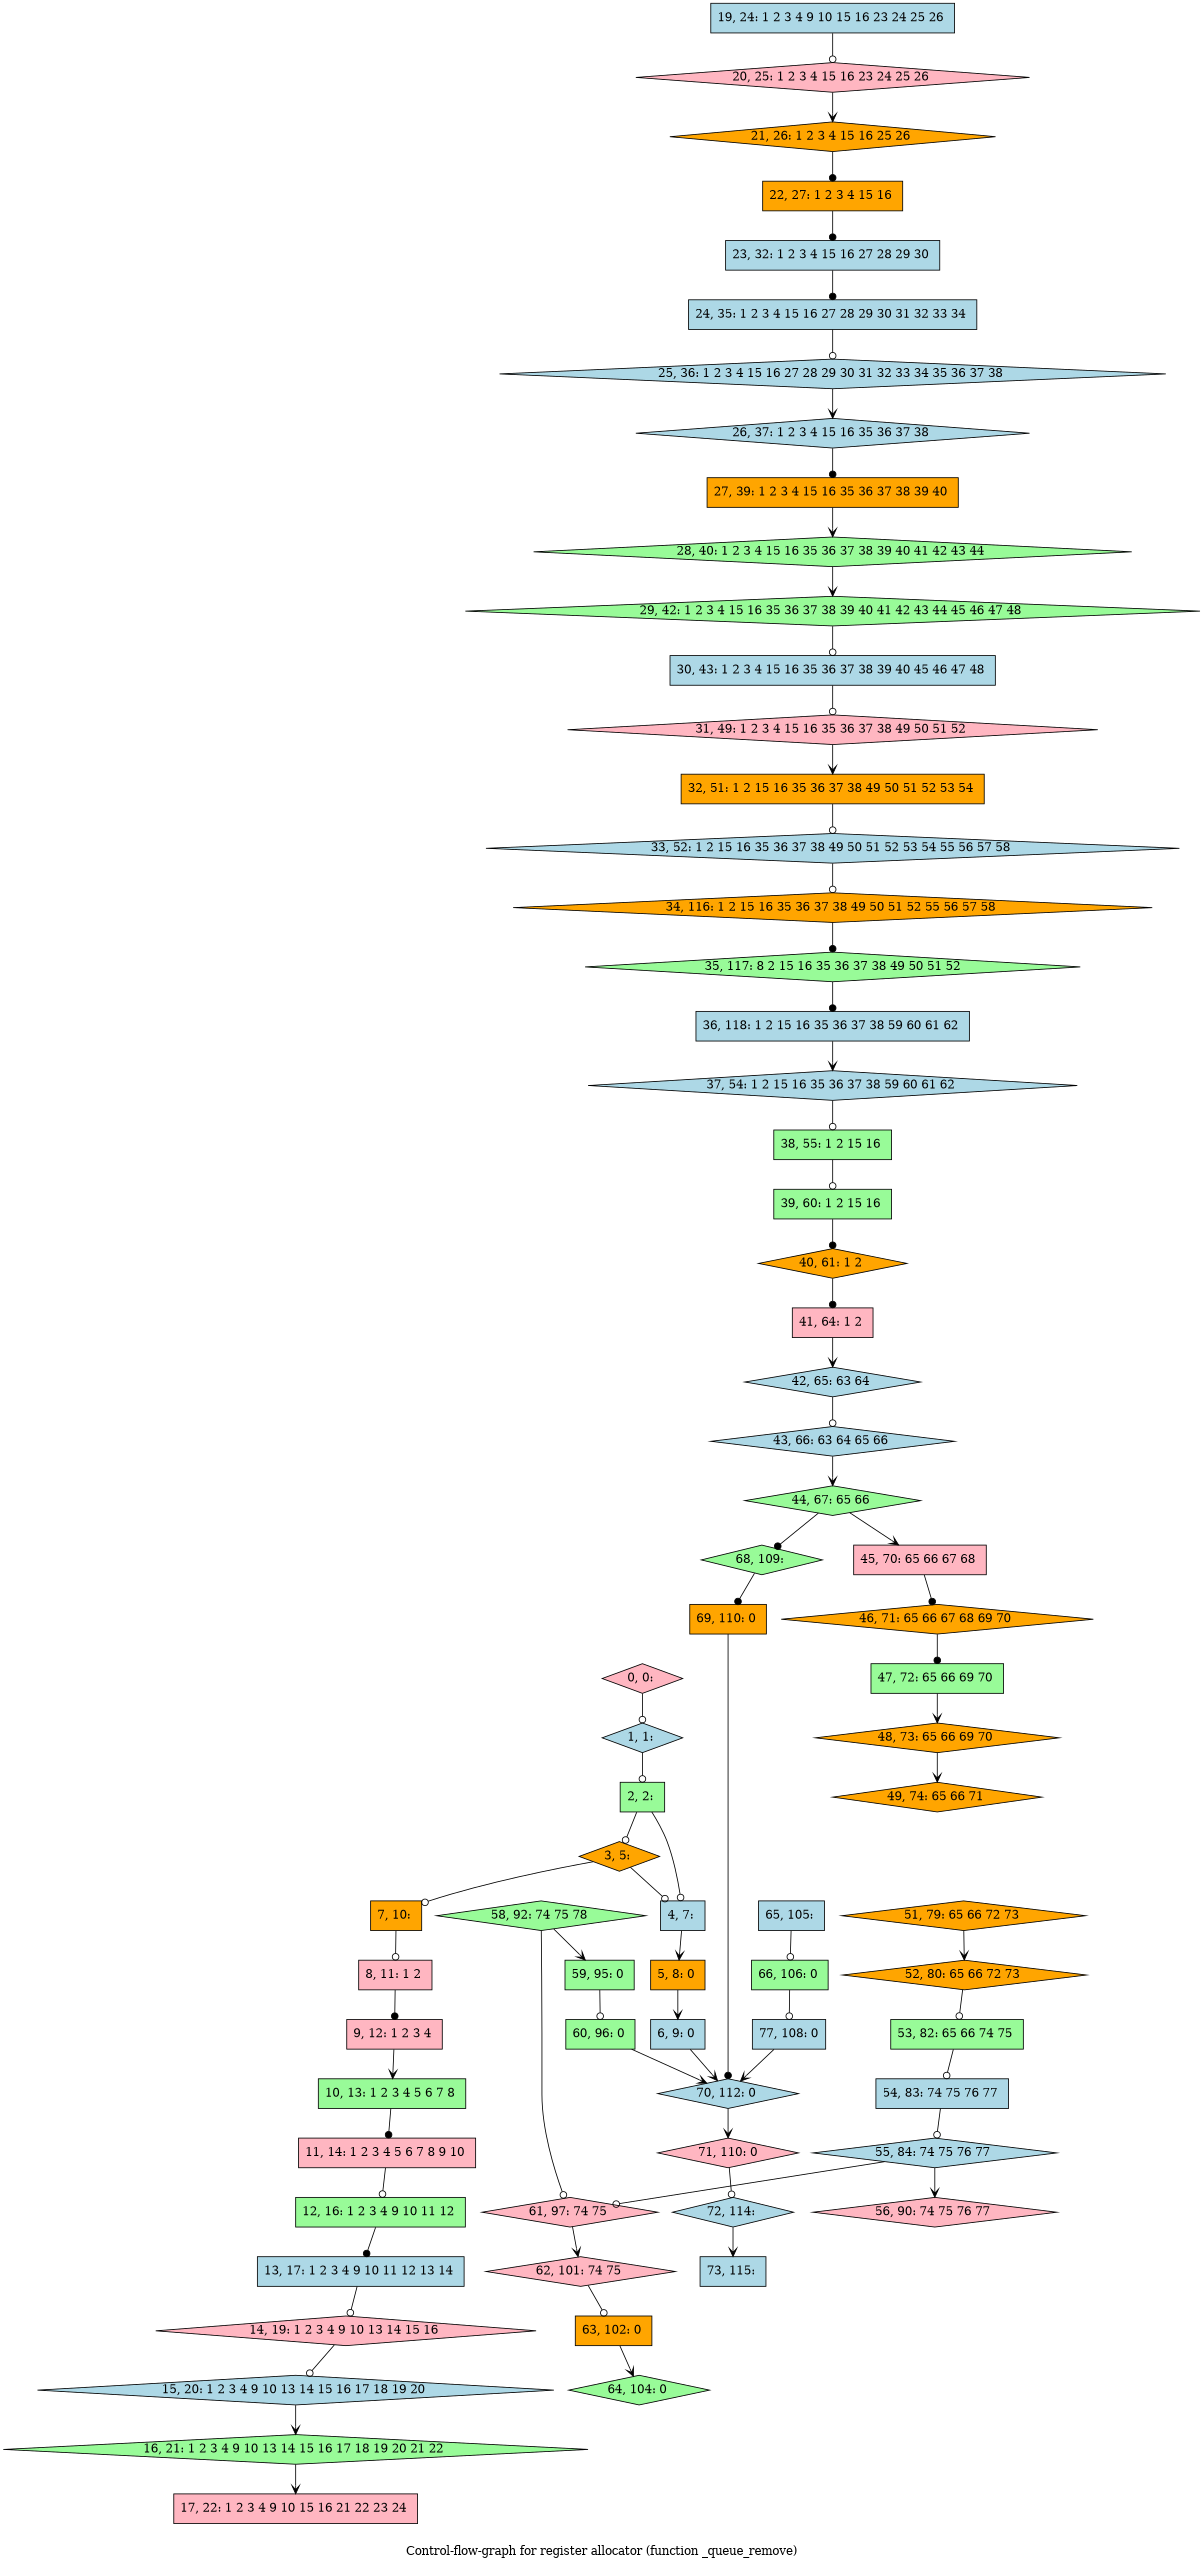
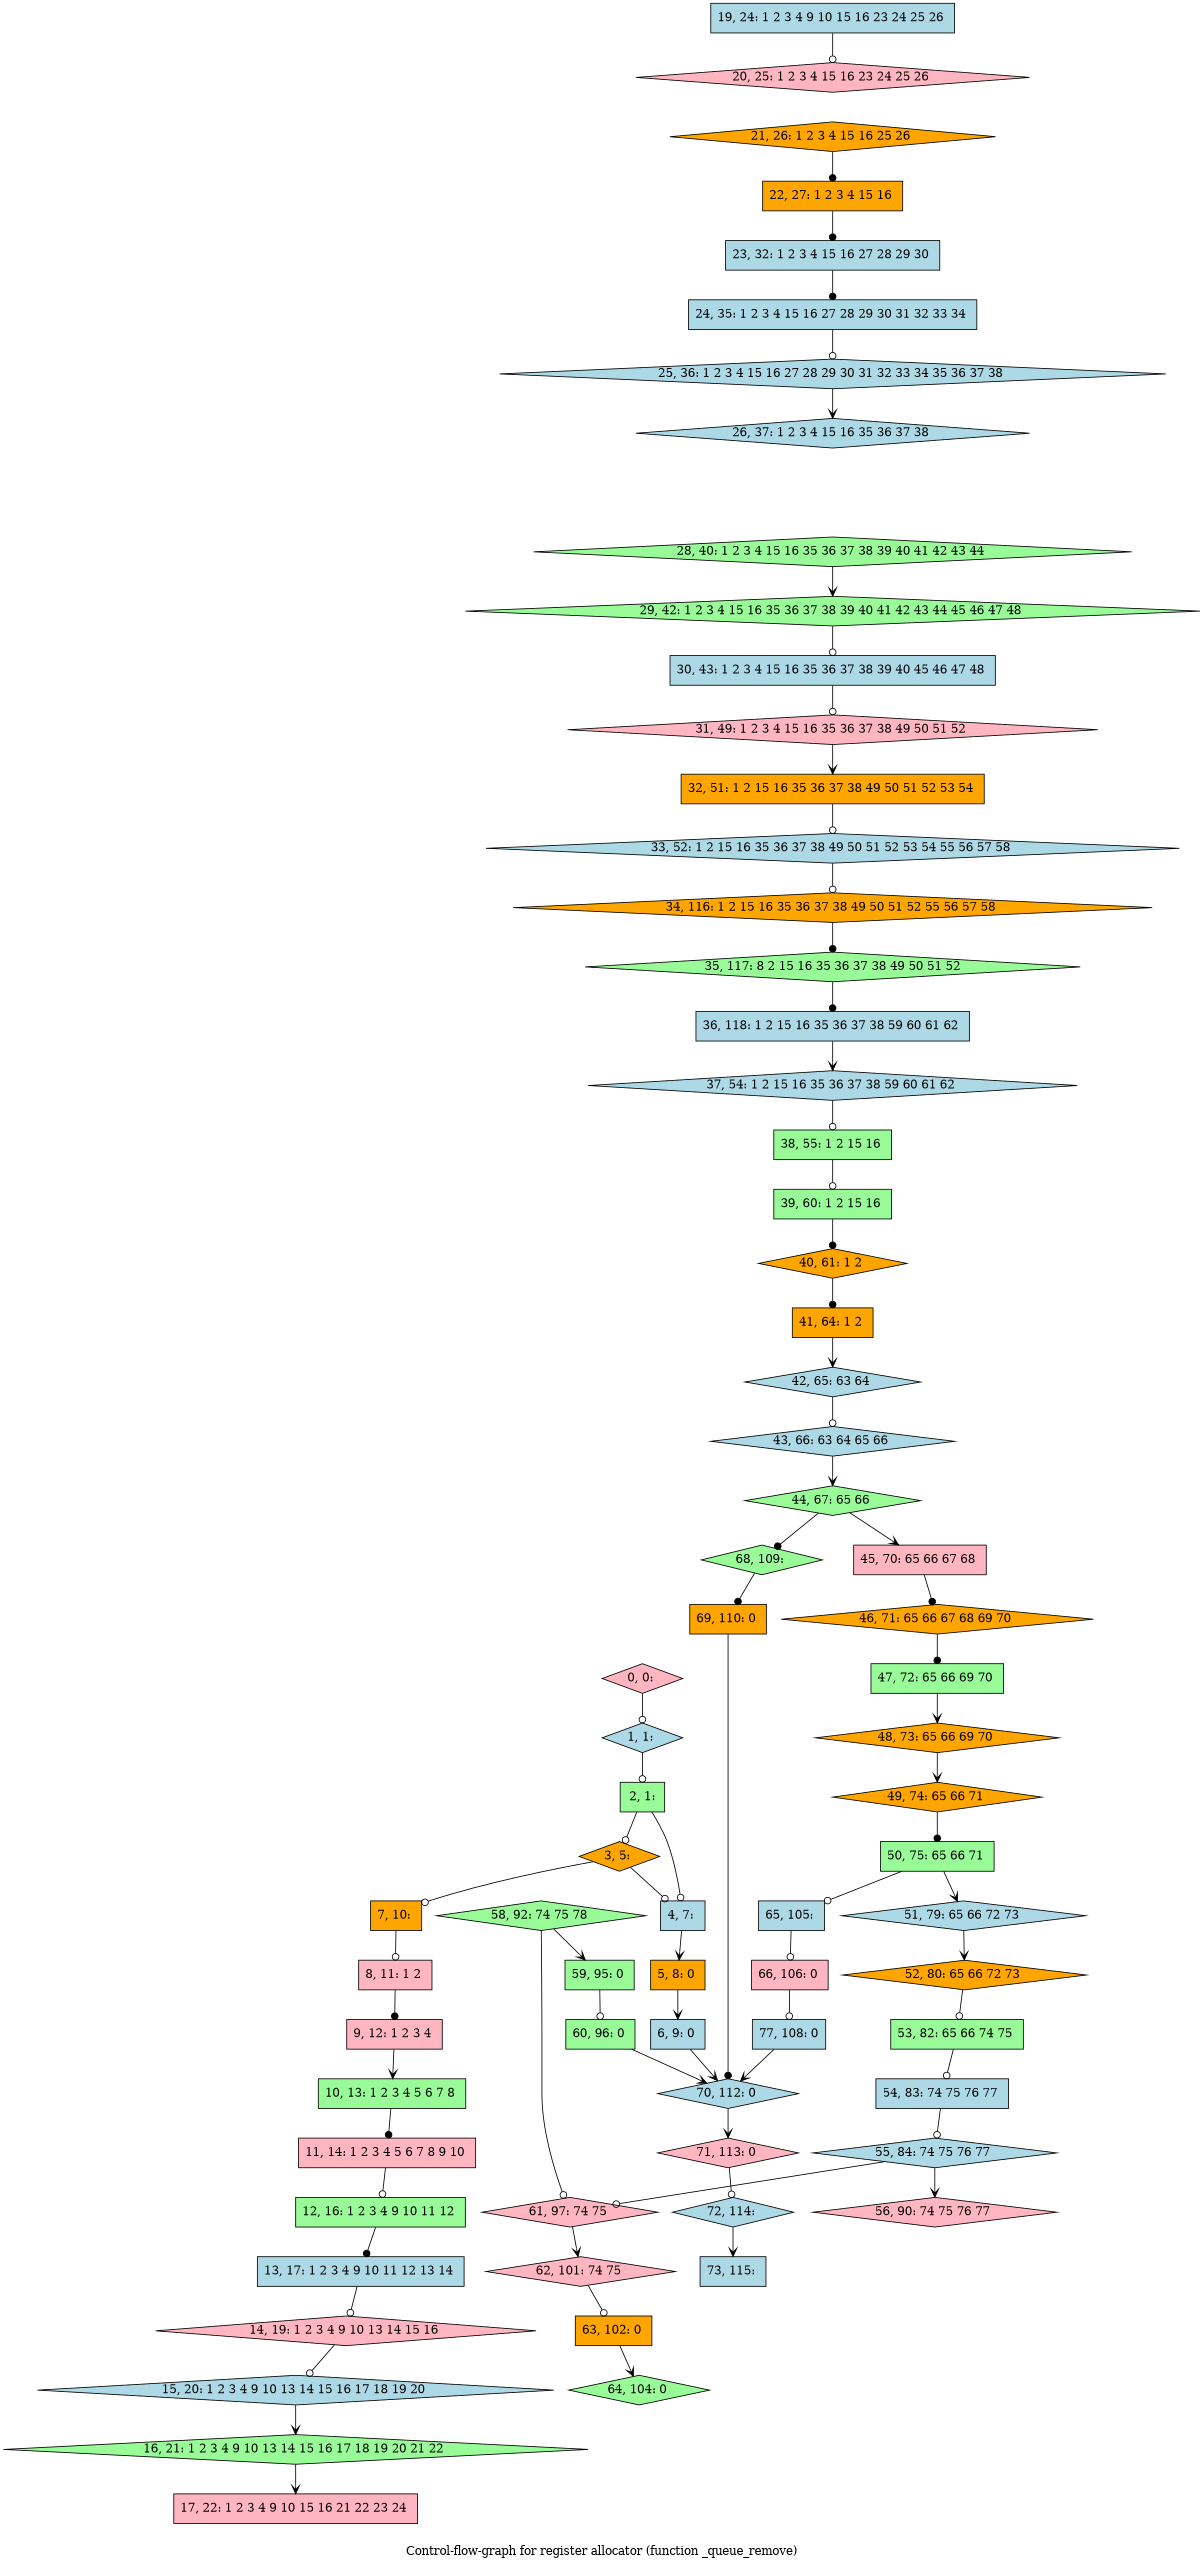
(833, 103) -> none
(833, 493) -> none
(833, 1323) -> (833, 1323)
(642, 1797) -> (642, 1797)
none -> (937, 1856)
(964, 1916) -> (964, 1916)
(790, 1975) -> (790, 1975)
(728, 2153) -> (728, 2153)
